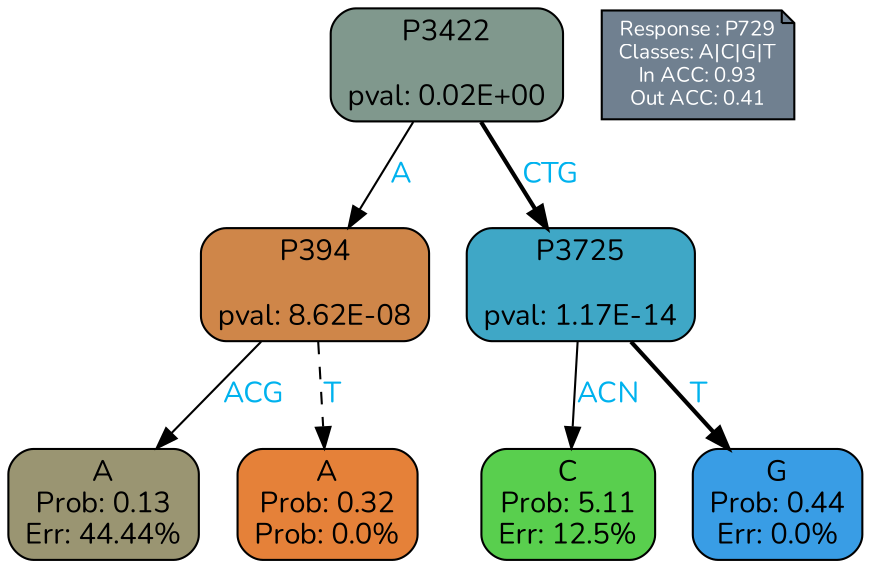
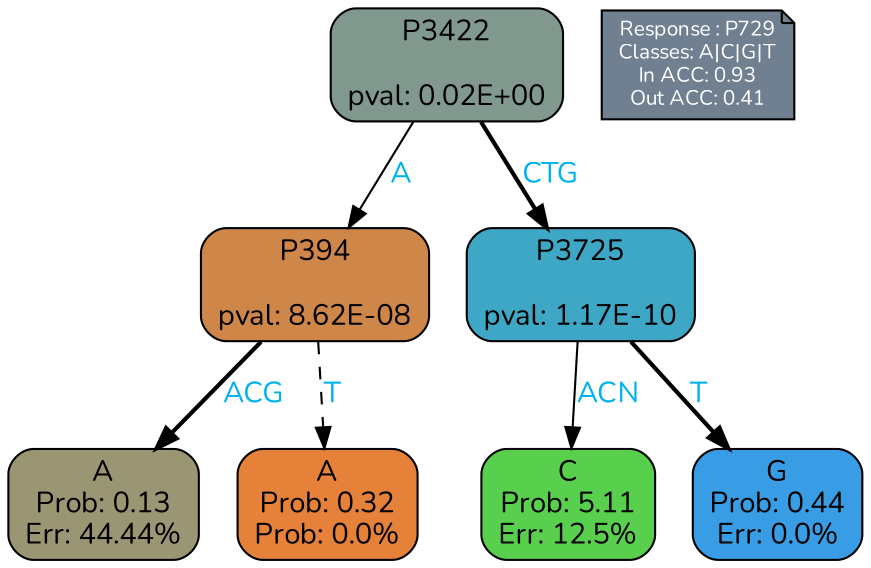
(581, 285) -> (581, 285)
(216, 387) -> (216, 387)
